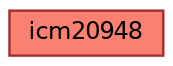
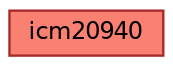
(86, 33) -> (86, 33)
